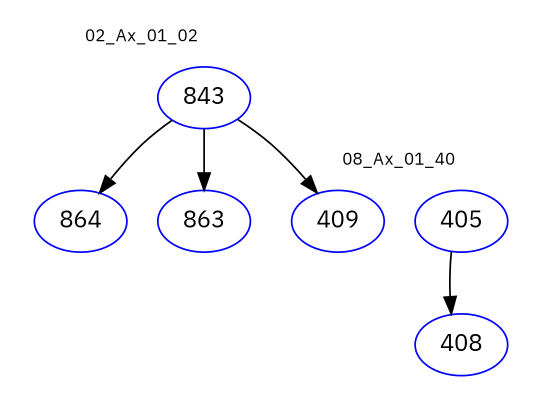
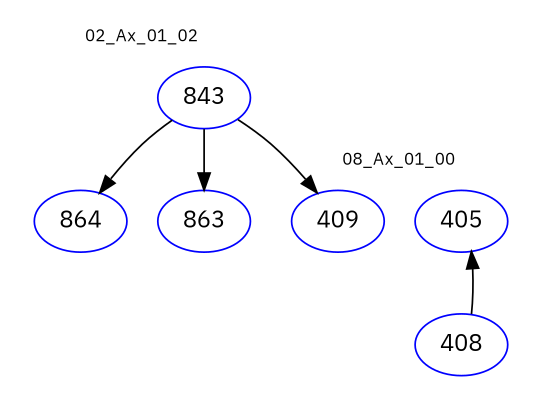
(400, 160) -> (400, 160)
(450, 274) -> (473, 291)
